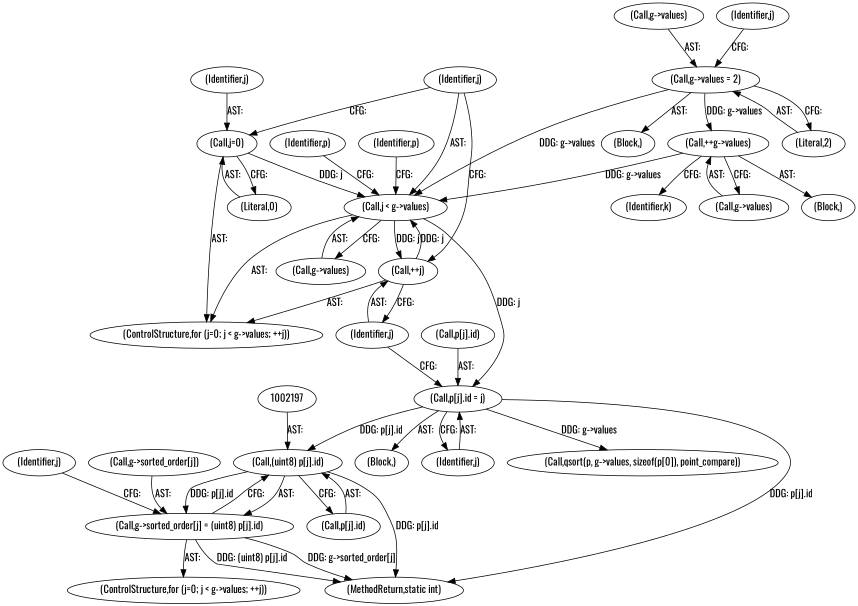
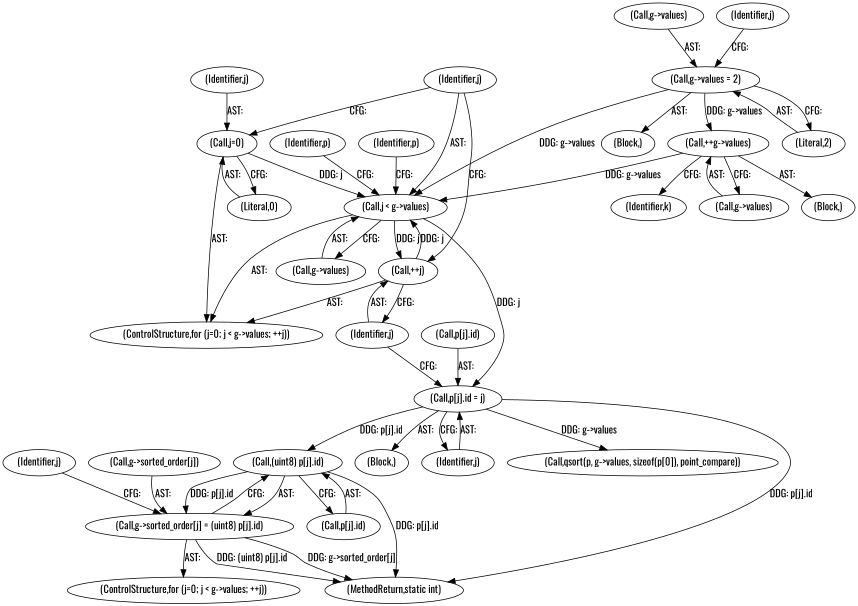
(287, 399) -> none
